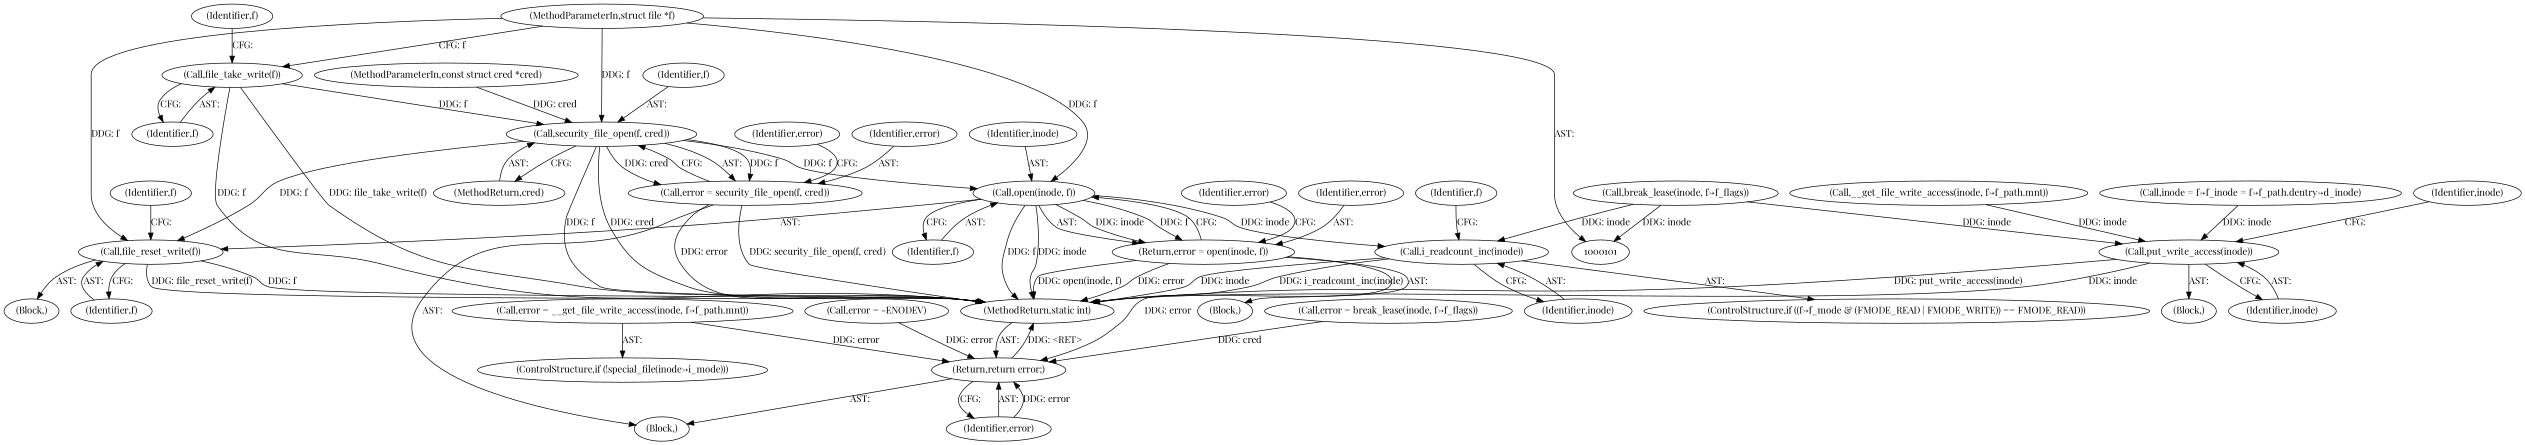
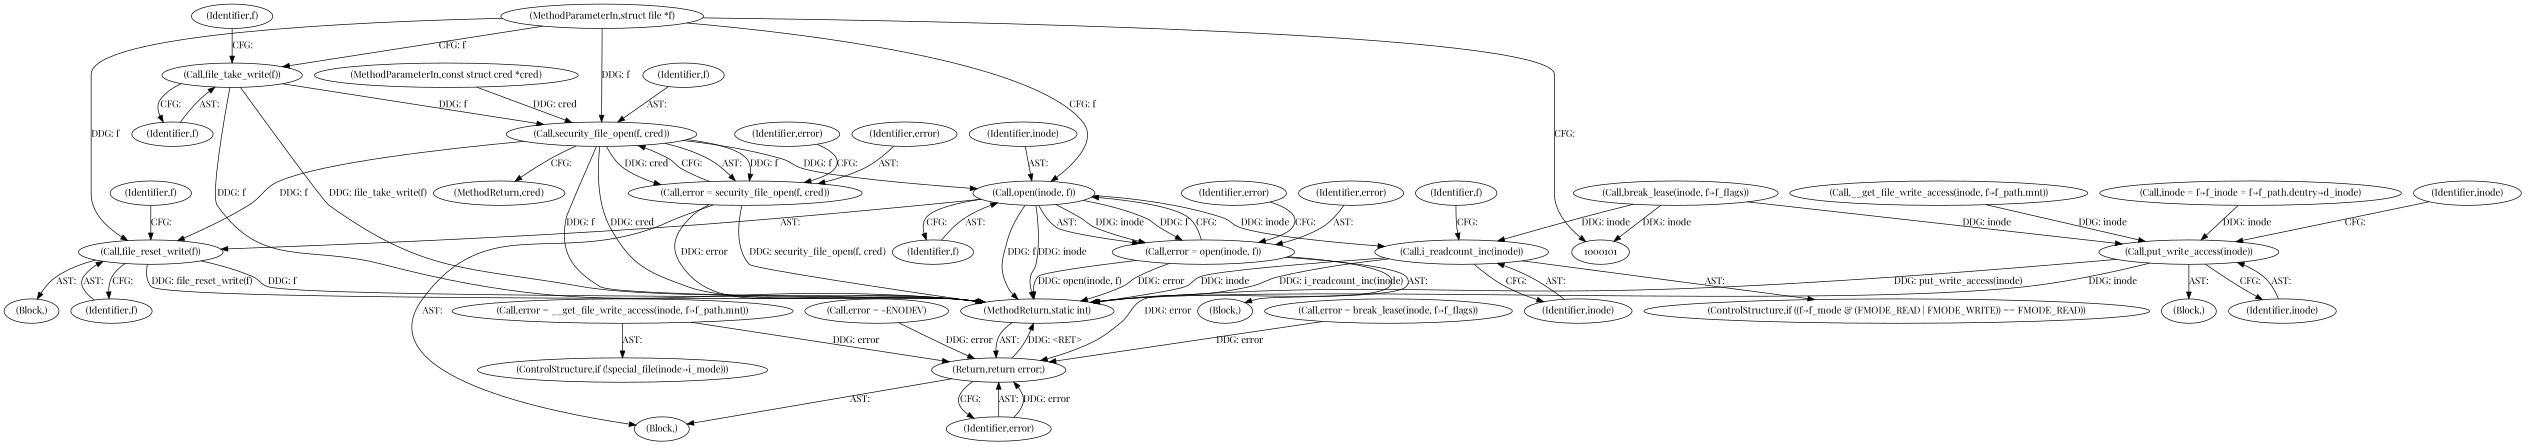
(1083, 105) -> (1083, 105)
(1566, 134) -> (1566, 134)
(508, 159) -> none
(1203, 252) -> (1203, 252)
(1240, 341) -> (1240, 341)
